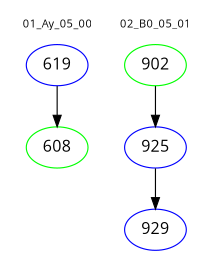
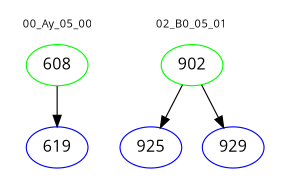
(58, 25) -> (58, 25)
(57, 101) -> (57, 101)
(155, 183) -> (210, 101)
